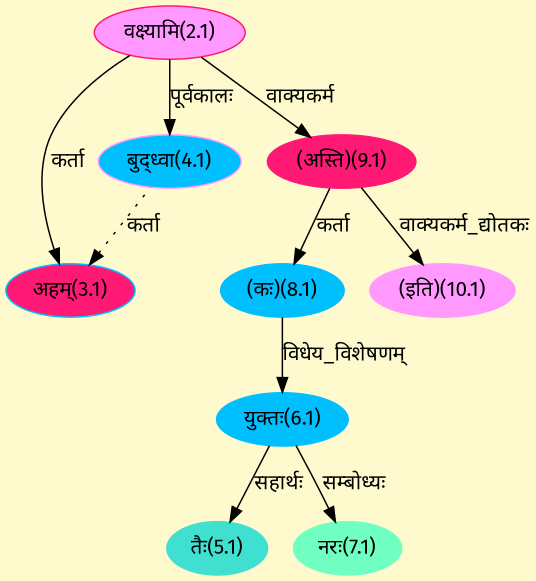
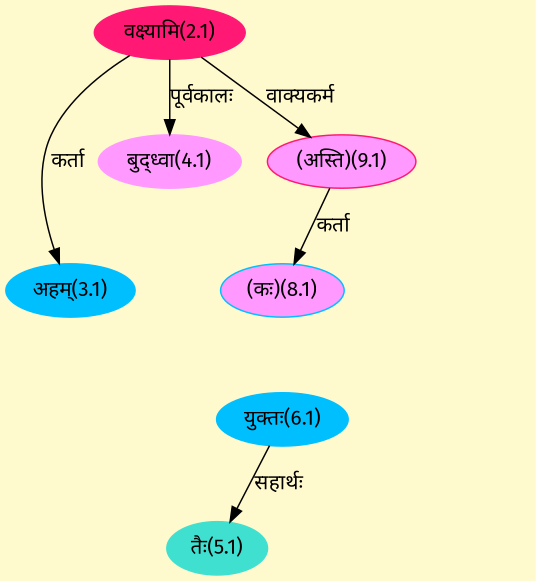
(170, 33) -> (170, 33)
(170, 162) -> (170, 162)
(342, 162) -> (342, 162)
(125, 220) -> none
(70, 290) -> (70, 290)
(282, 290) -> (282, 290)
(442, 290) -> none
(282, 347) -> none
(348, 548) -> none
